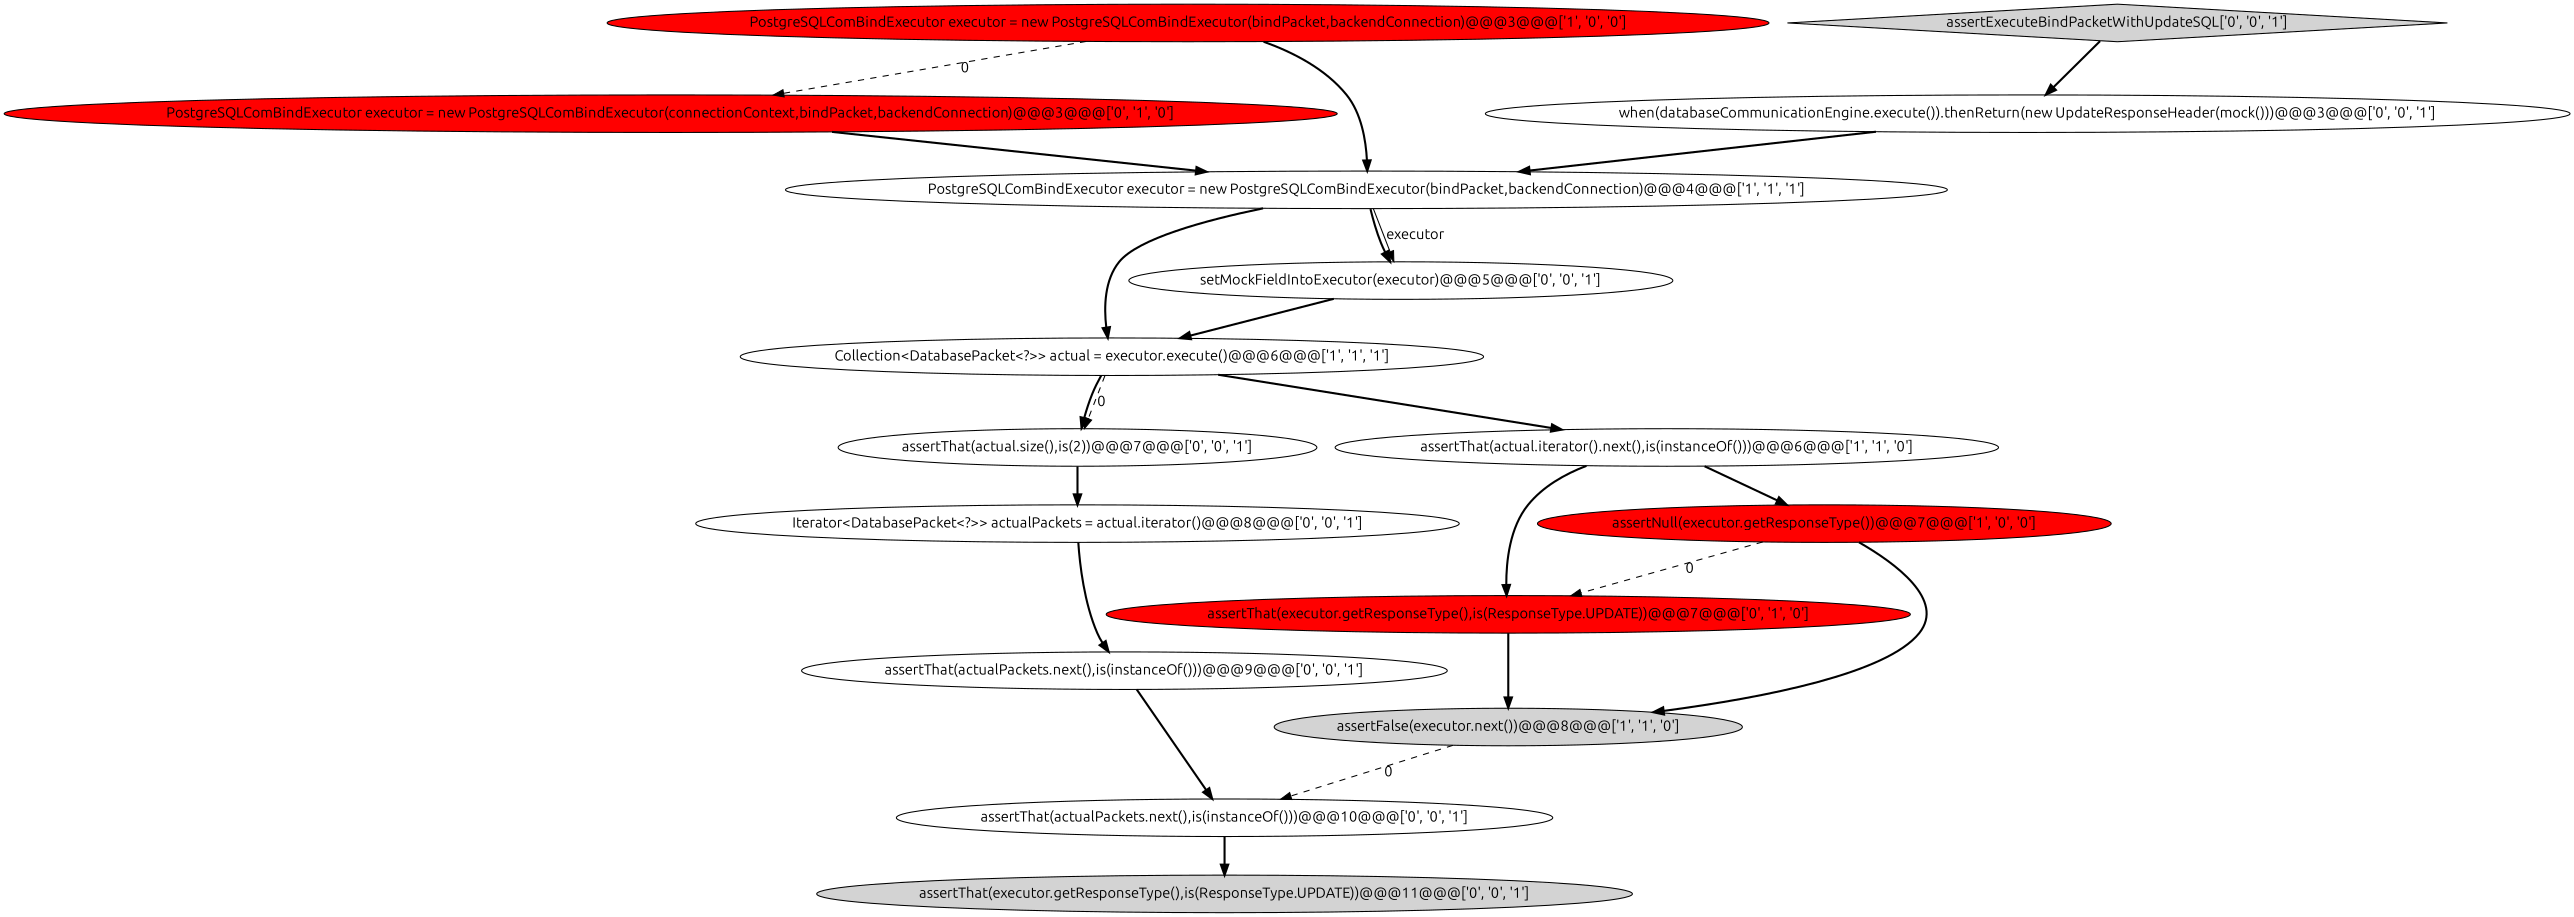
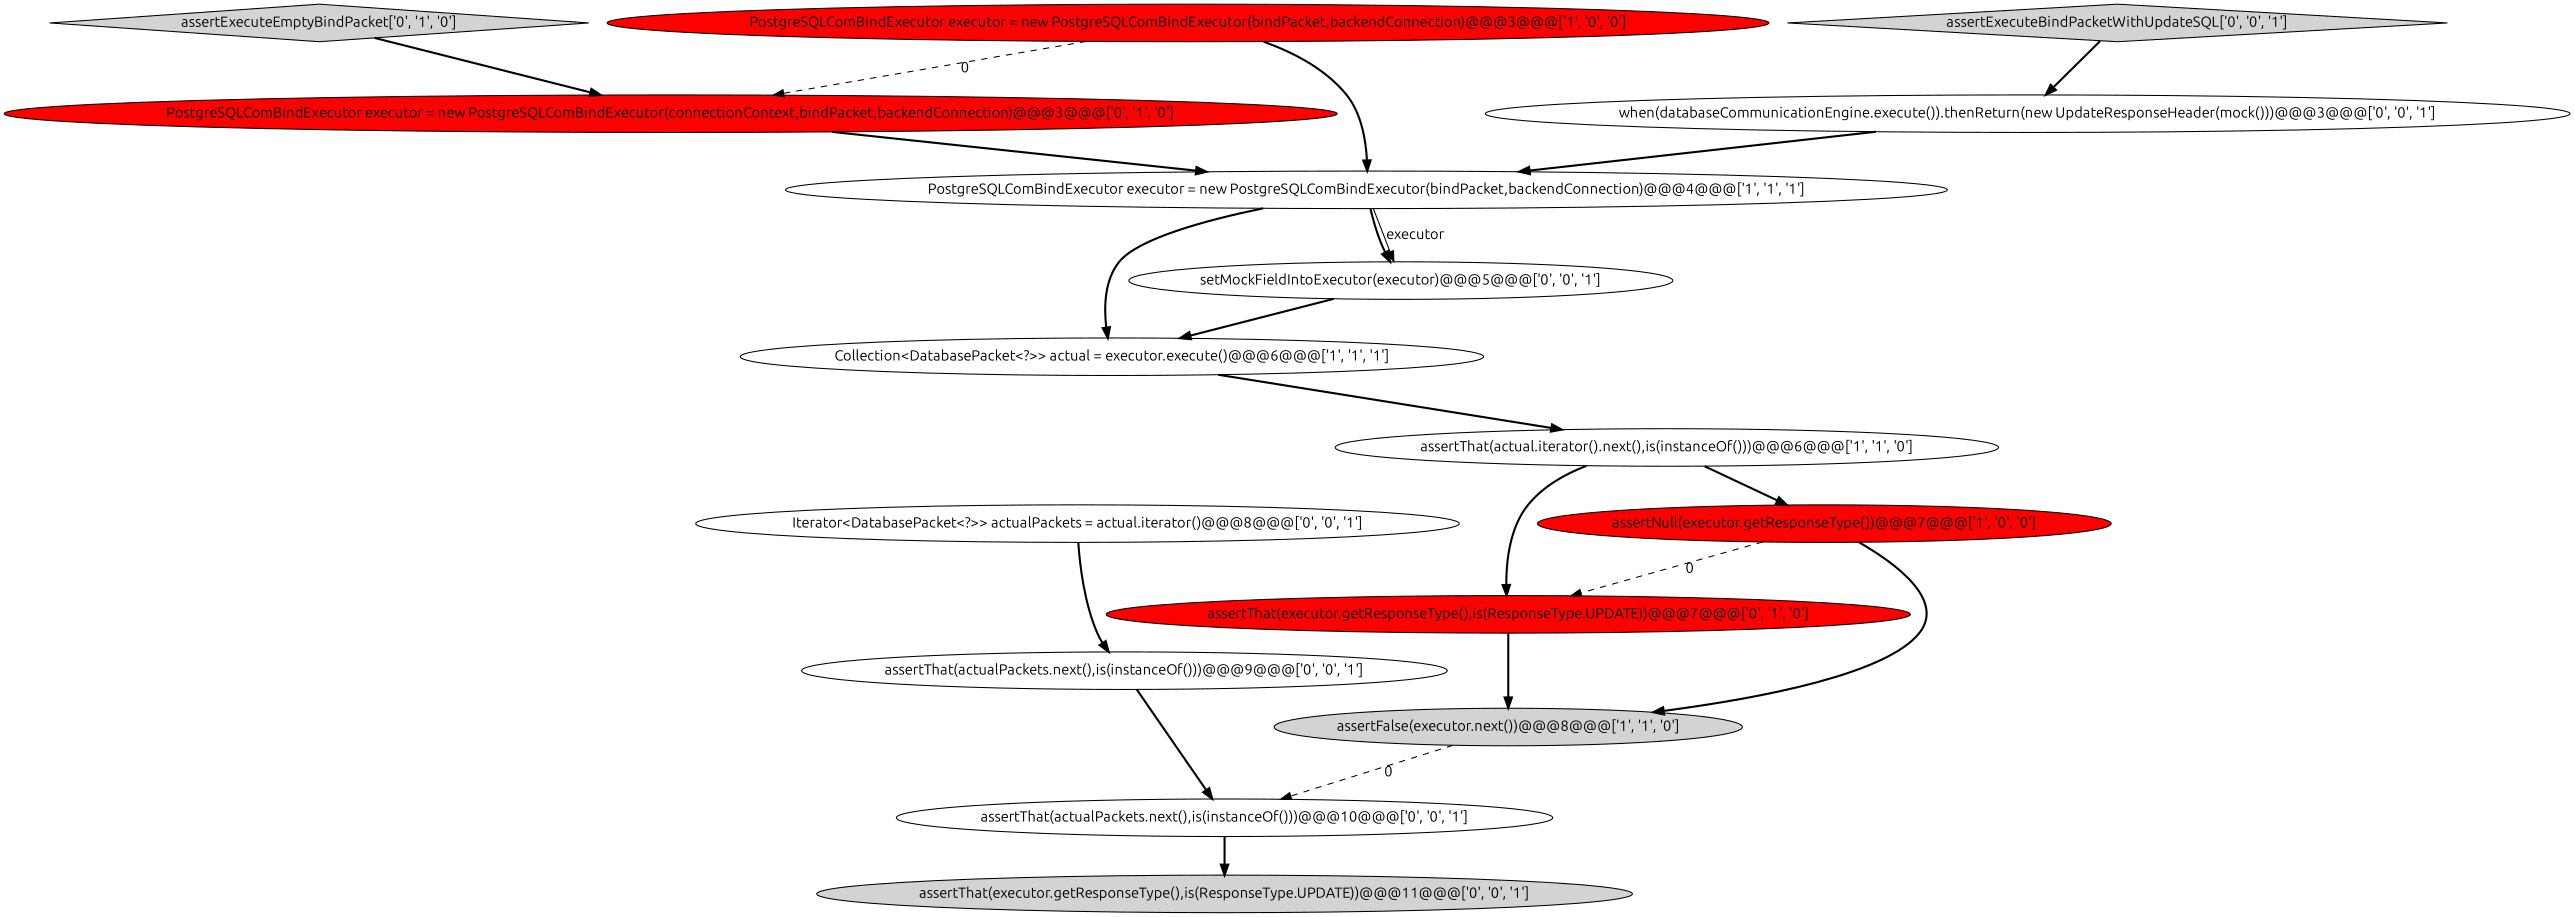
none -> (319, 23)
(1077, 447) -> none
